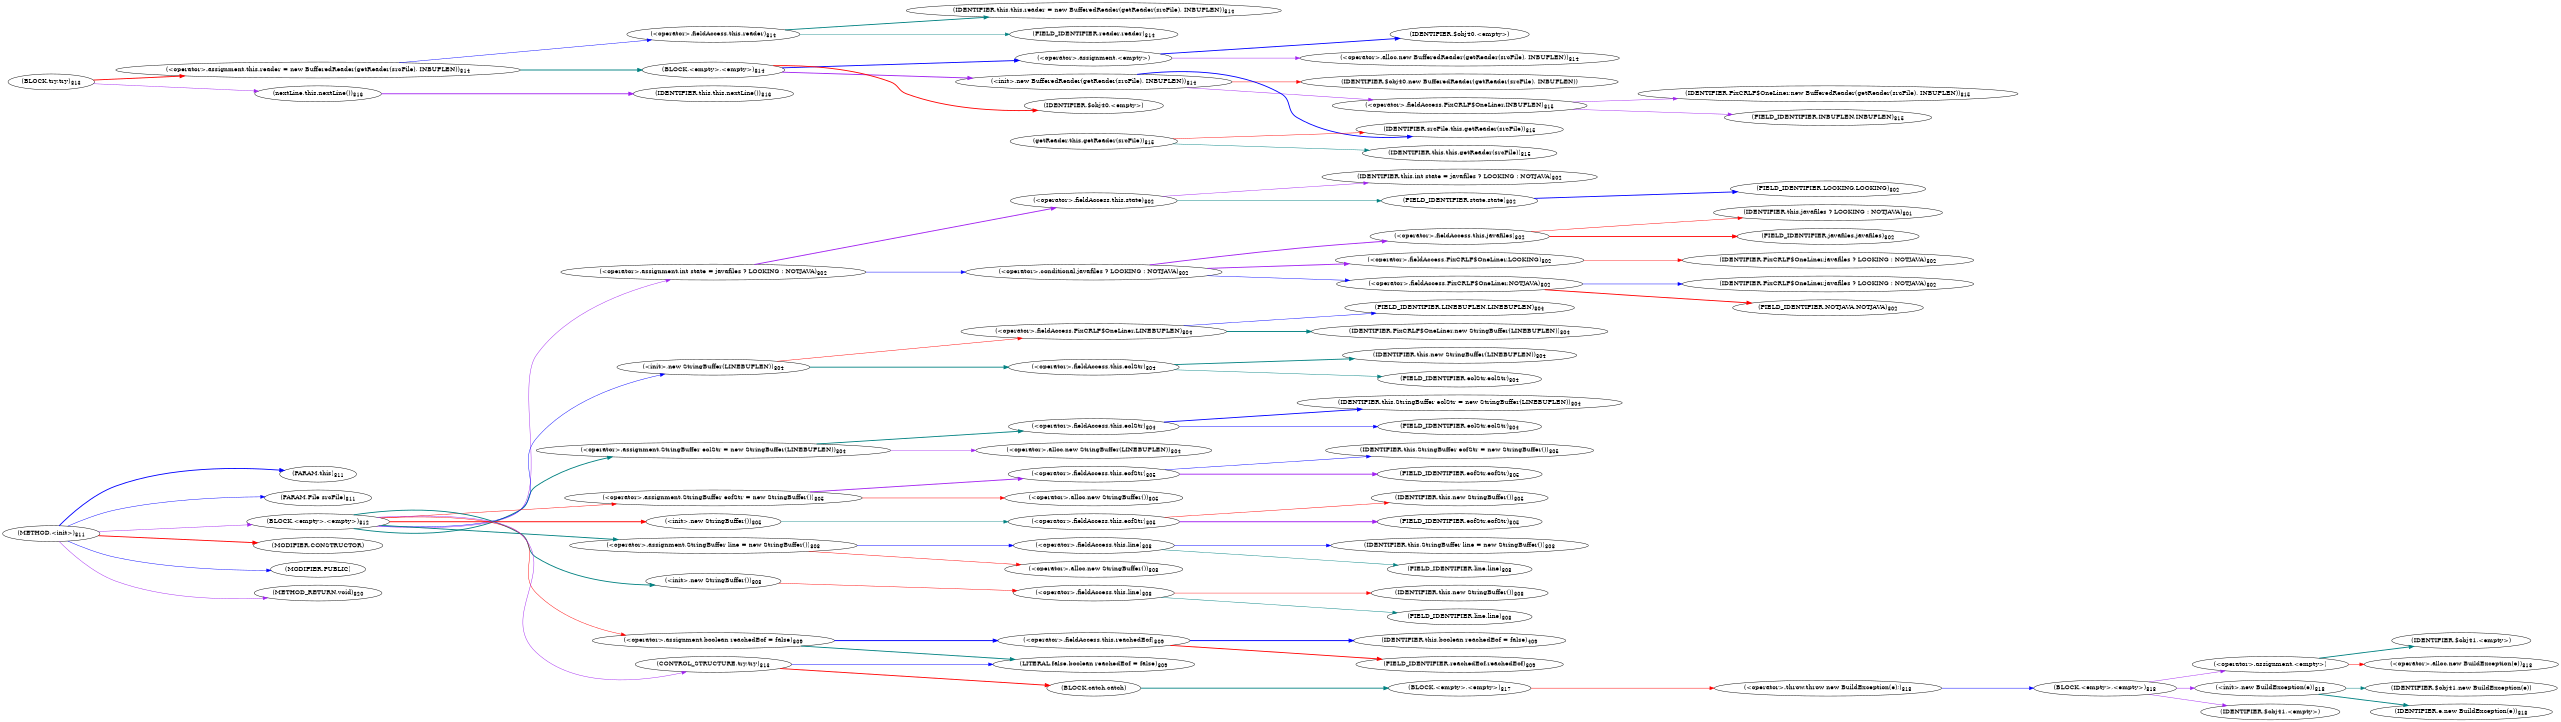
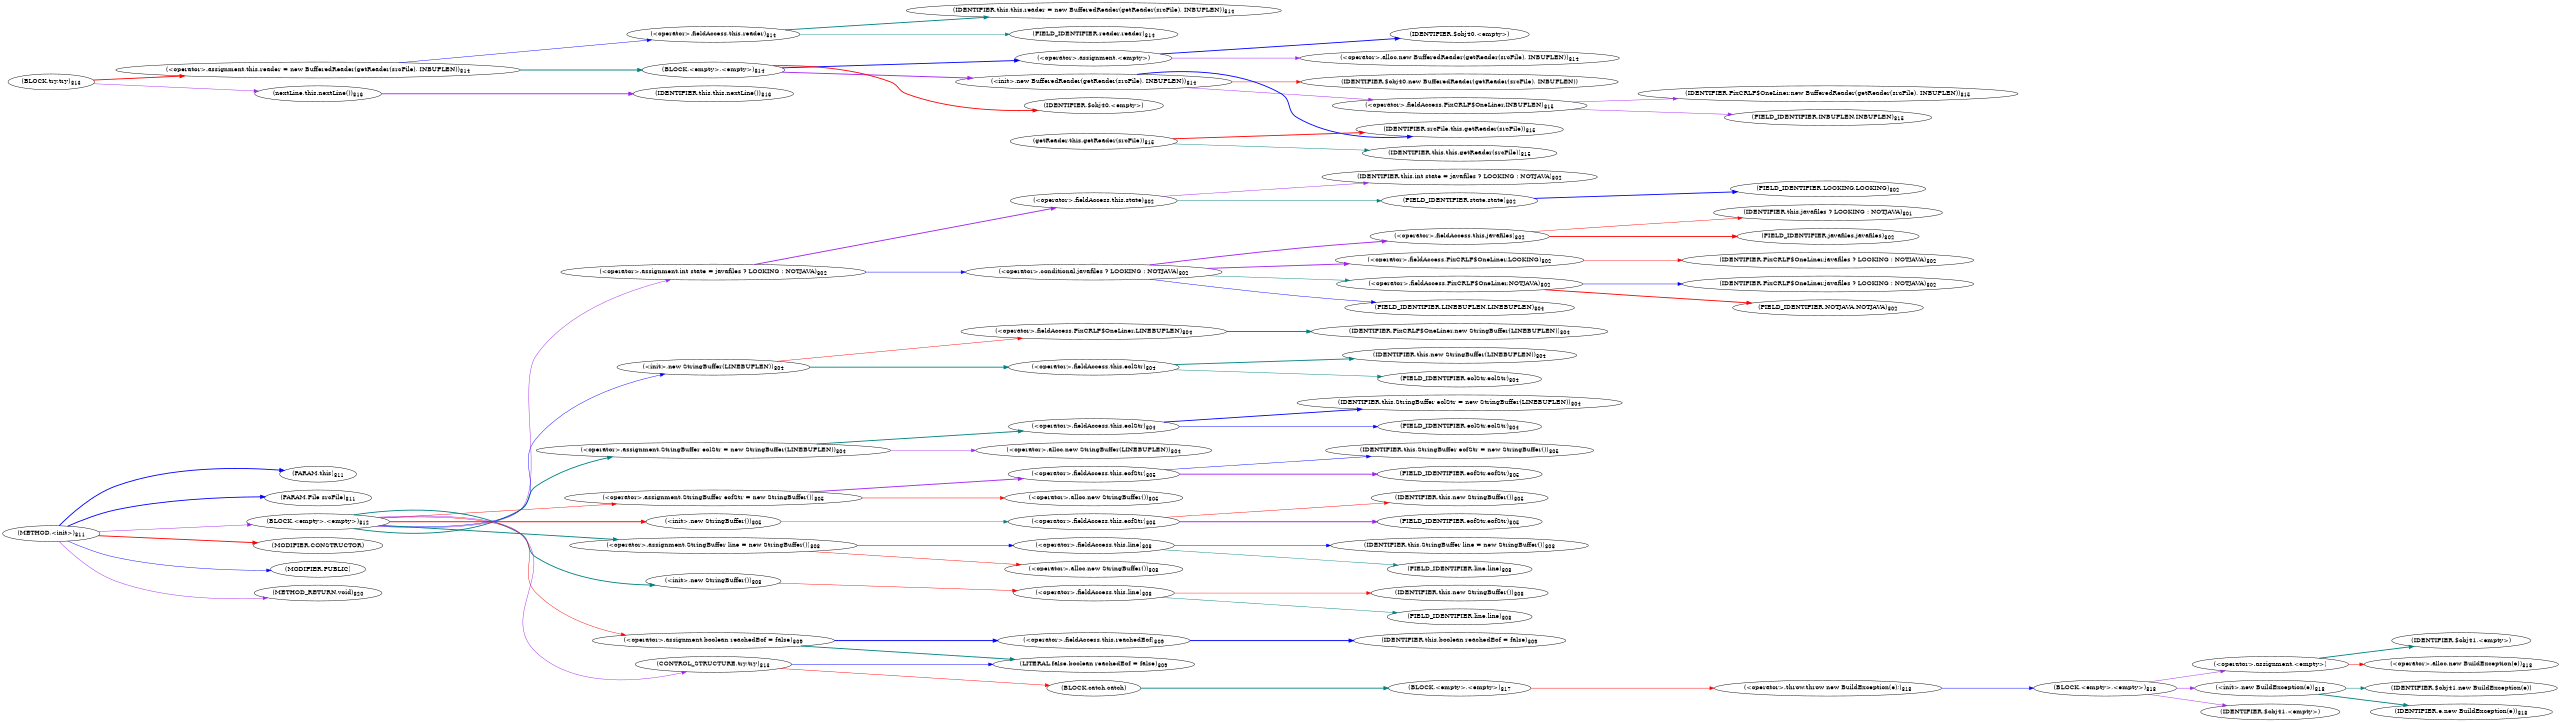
(1266, 136) -> (1266, 136)
(1276, 278) -> (1276, 278)
(1278, 320) -> (1260, 292)
(163, 502) -> (163, 502)
(1533, 640) -> (1533, 640)
(1460, 664) -> none
(913, 677) -> (913, 677)
